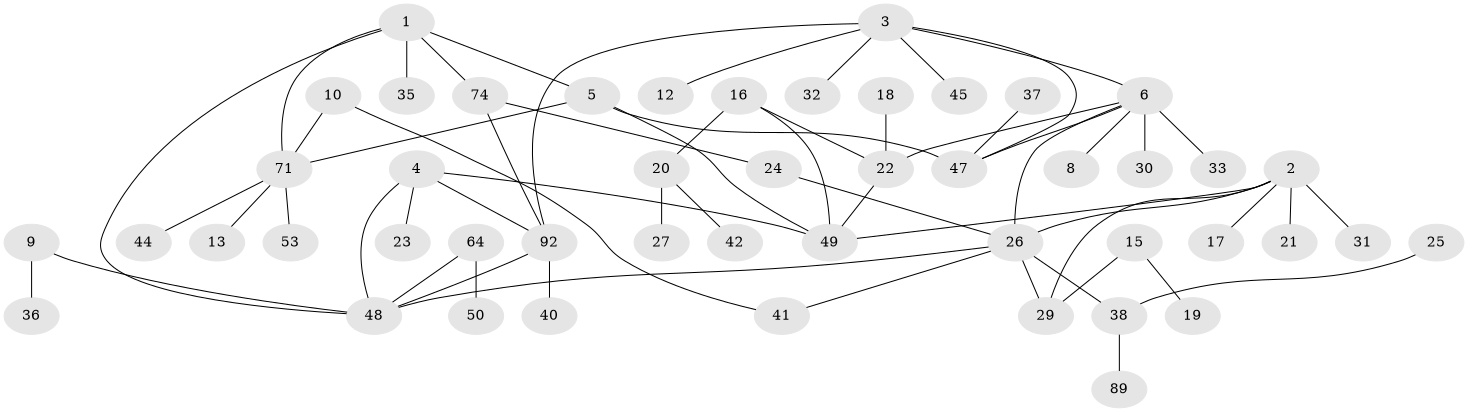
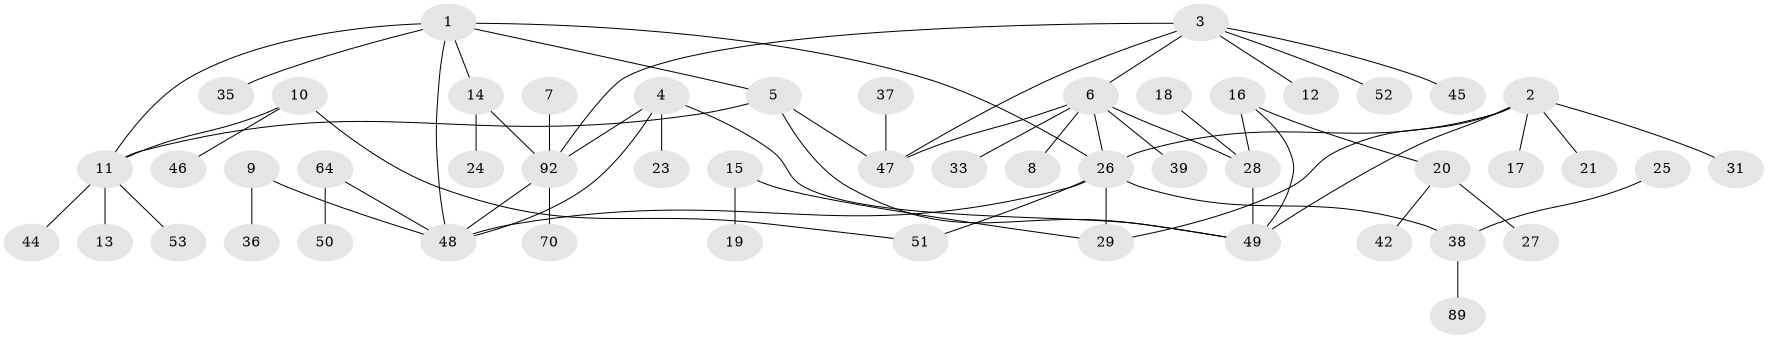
(480, 96) -> (476, 96)
none -> (549, 96)
(812, 96) -> (1384, 96)
none -> (178, 169)
(284, 169) -> (105, 169)
(886, 169) -> (1253, 169)
(1145, 169) -> (1179, 169)
(895, 206) -> (792, 48)
(549, 316) -> (549, 243)
(782, 316) -> (921, 243)
